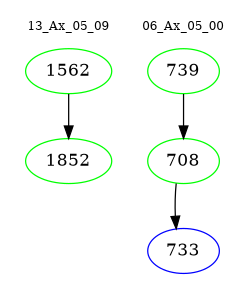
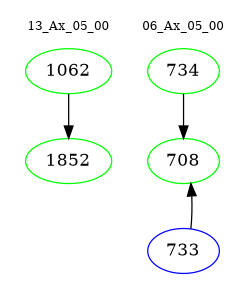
(69, 27) -> (69, 27)
(69, 71) -> (69, 71)
(184, 71) -> (184, 71)
(175, 200) -> (192, 213)
